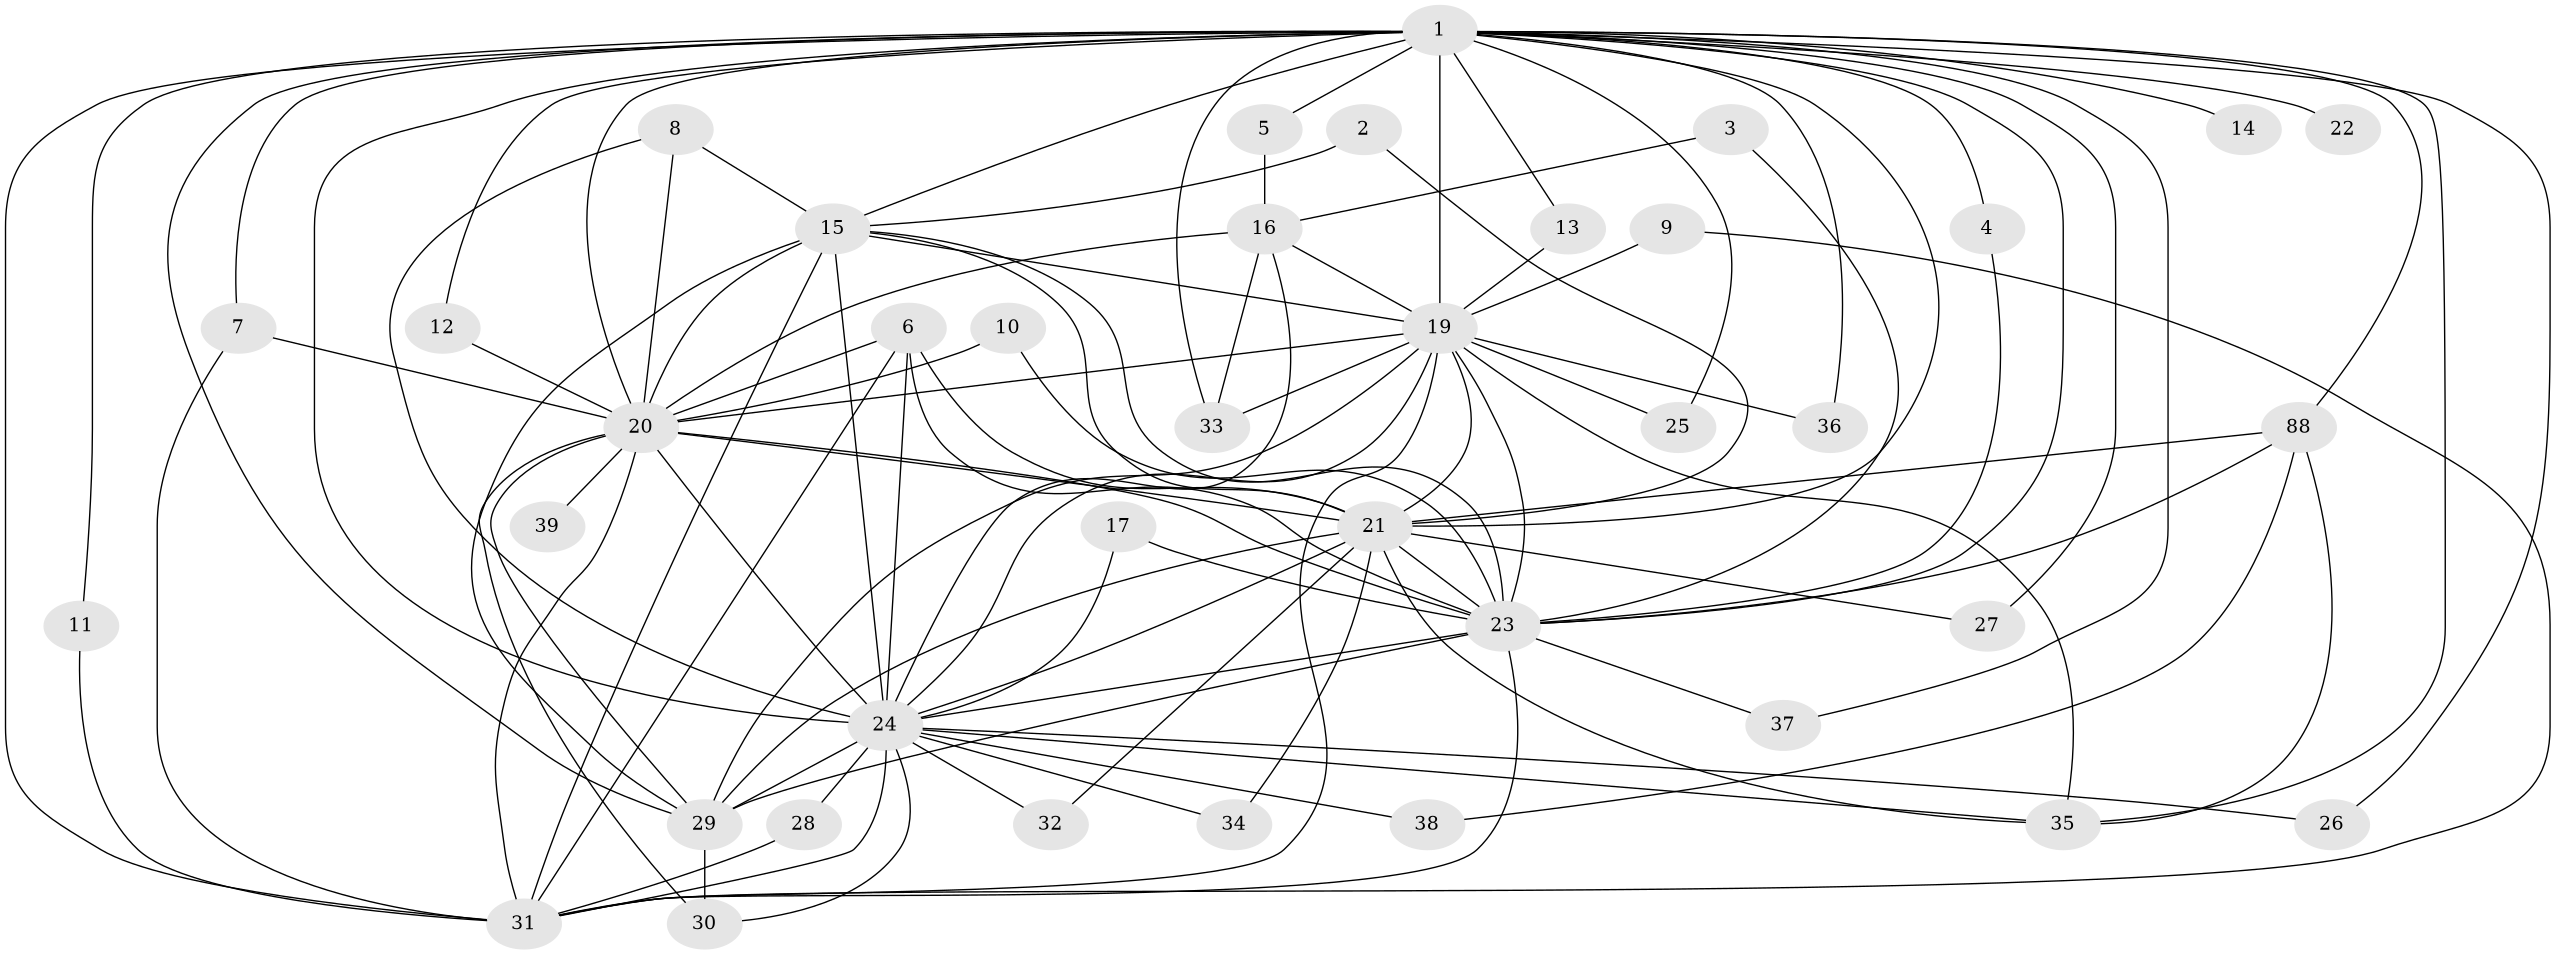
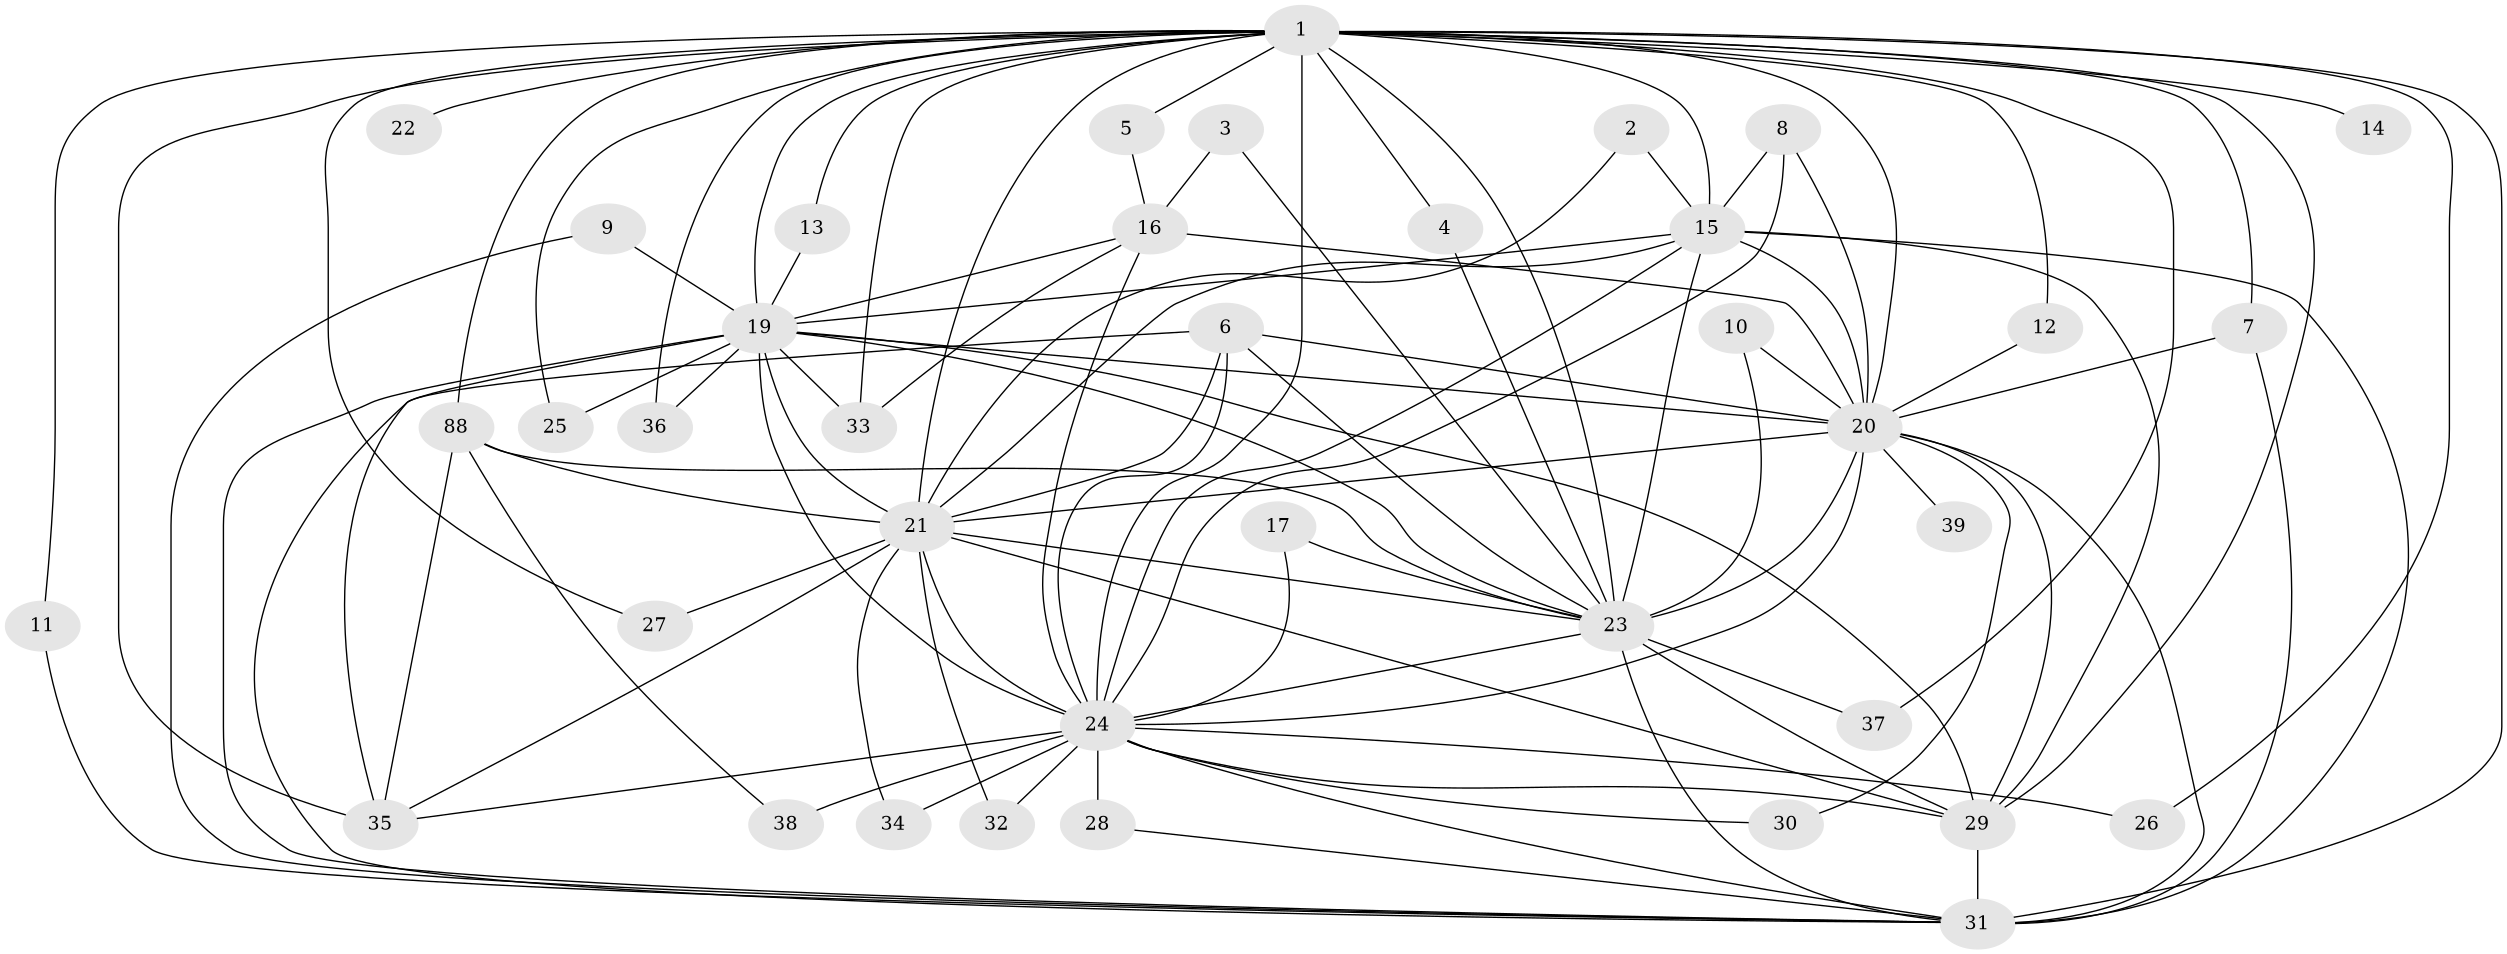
(705, 877) -> (1978, 875)
